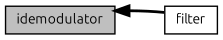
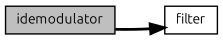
(147, 11) -> (133, 29)
